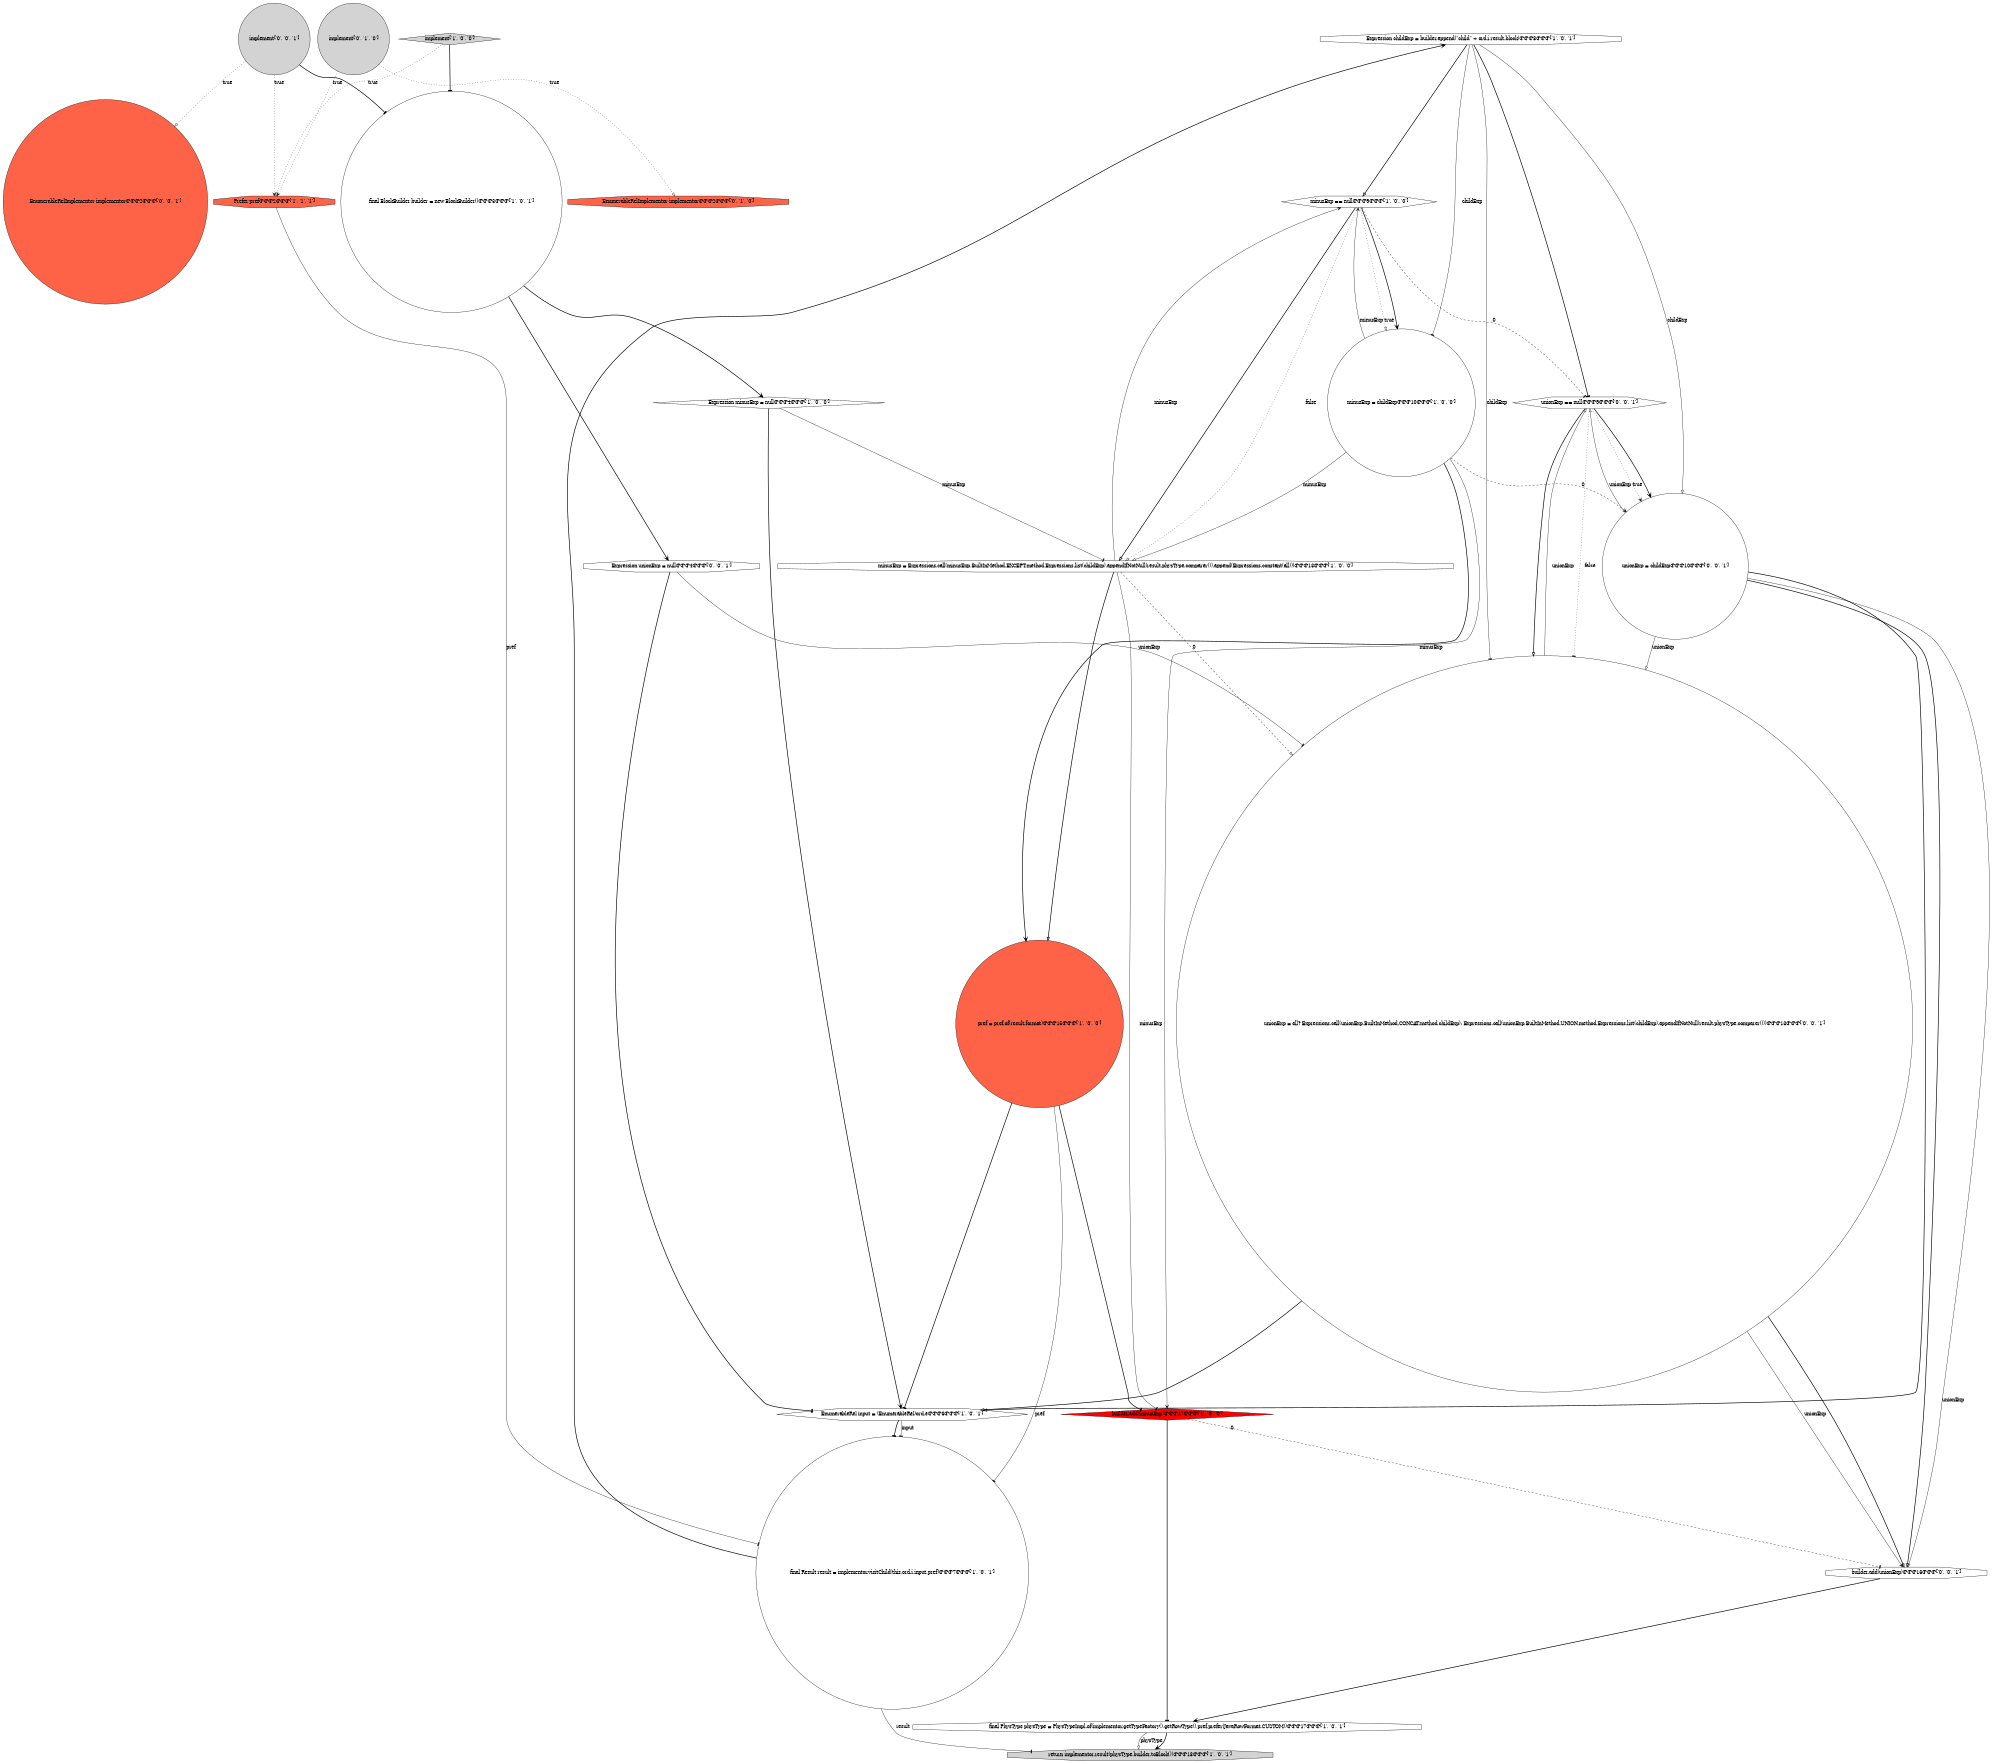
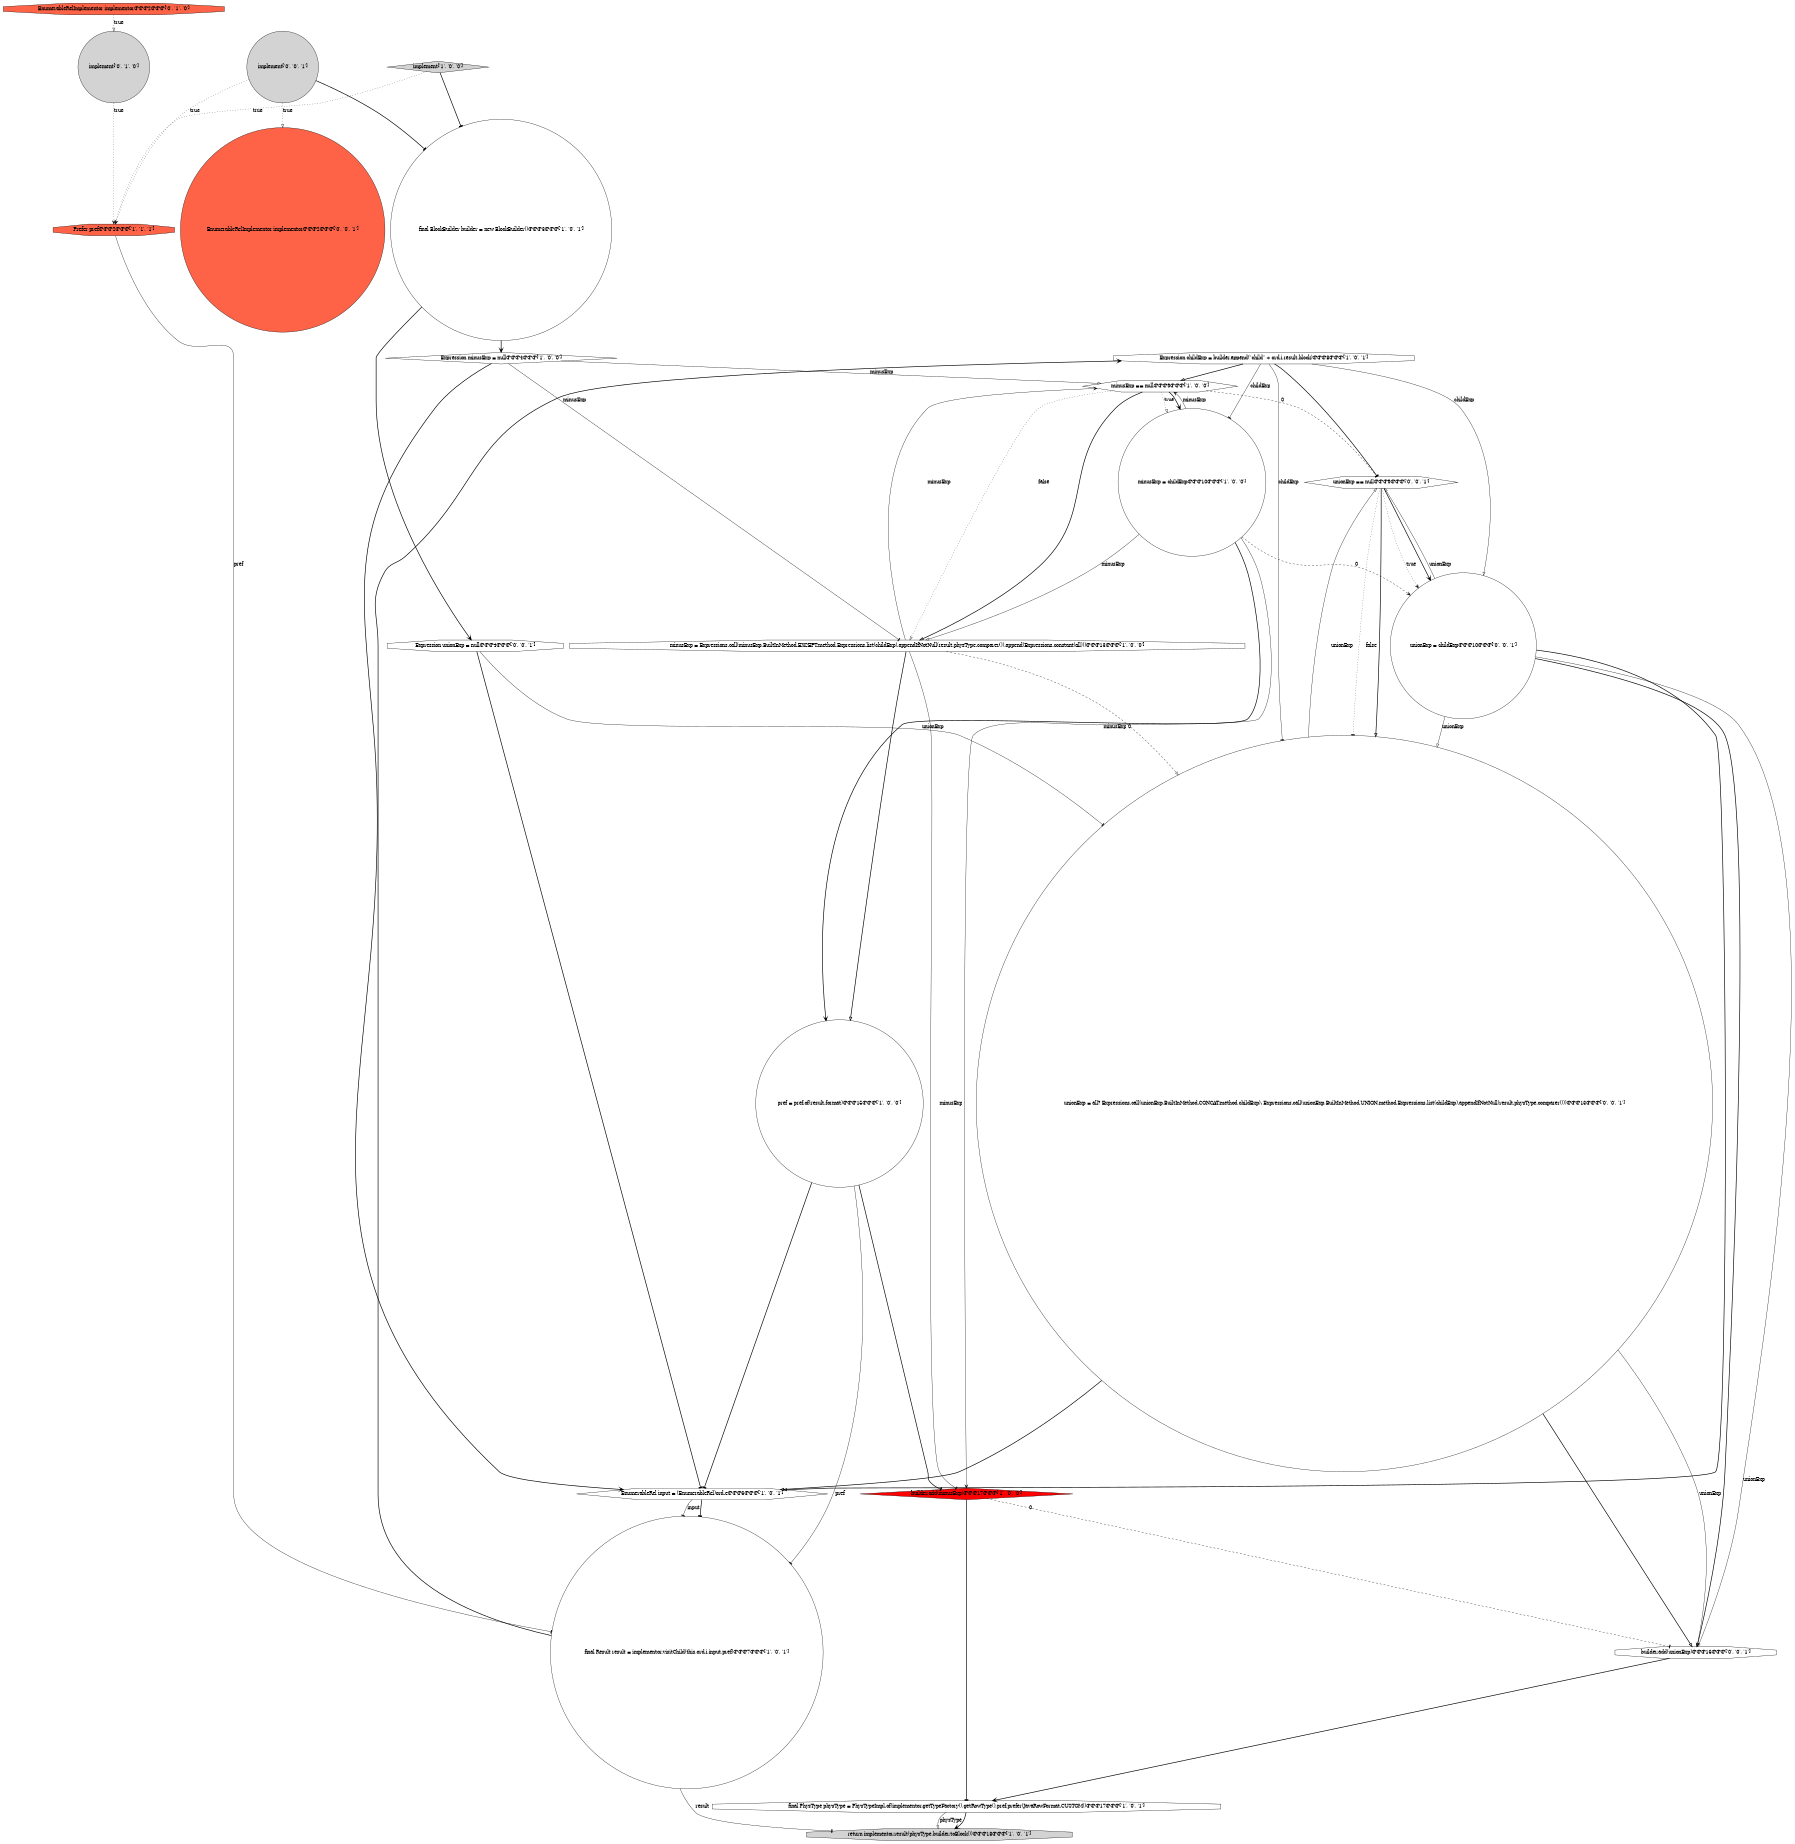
(545, 84) -> (114, 21)
none -> (843, 373)
(1040, 1024) -> (839, 1104)
